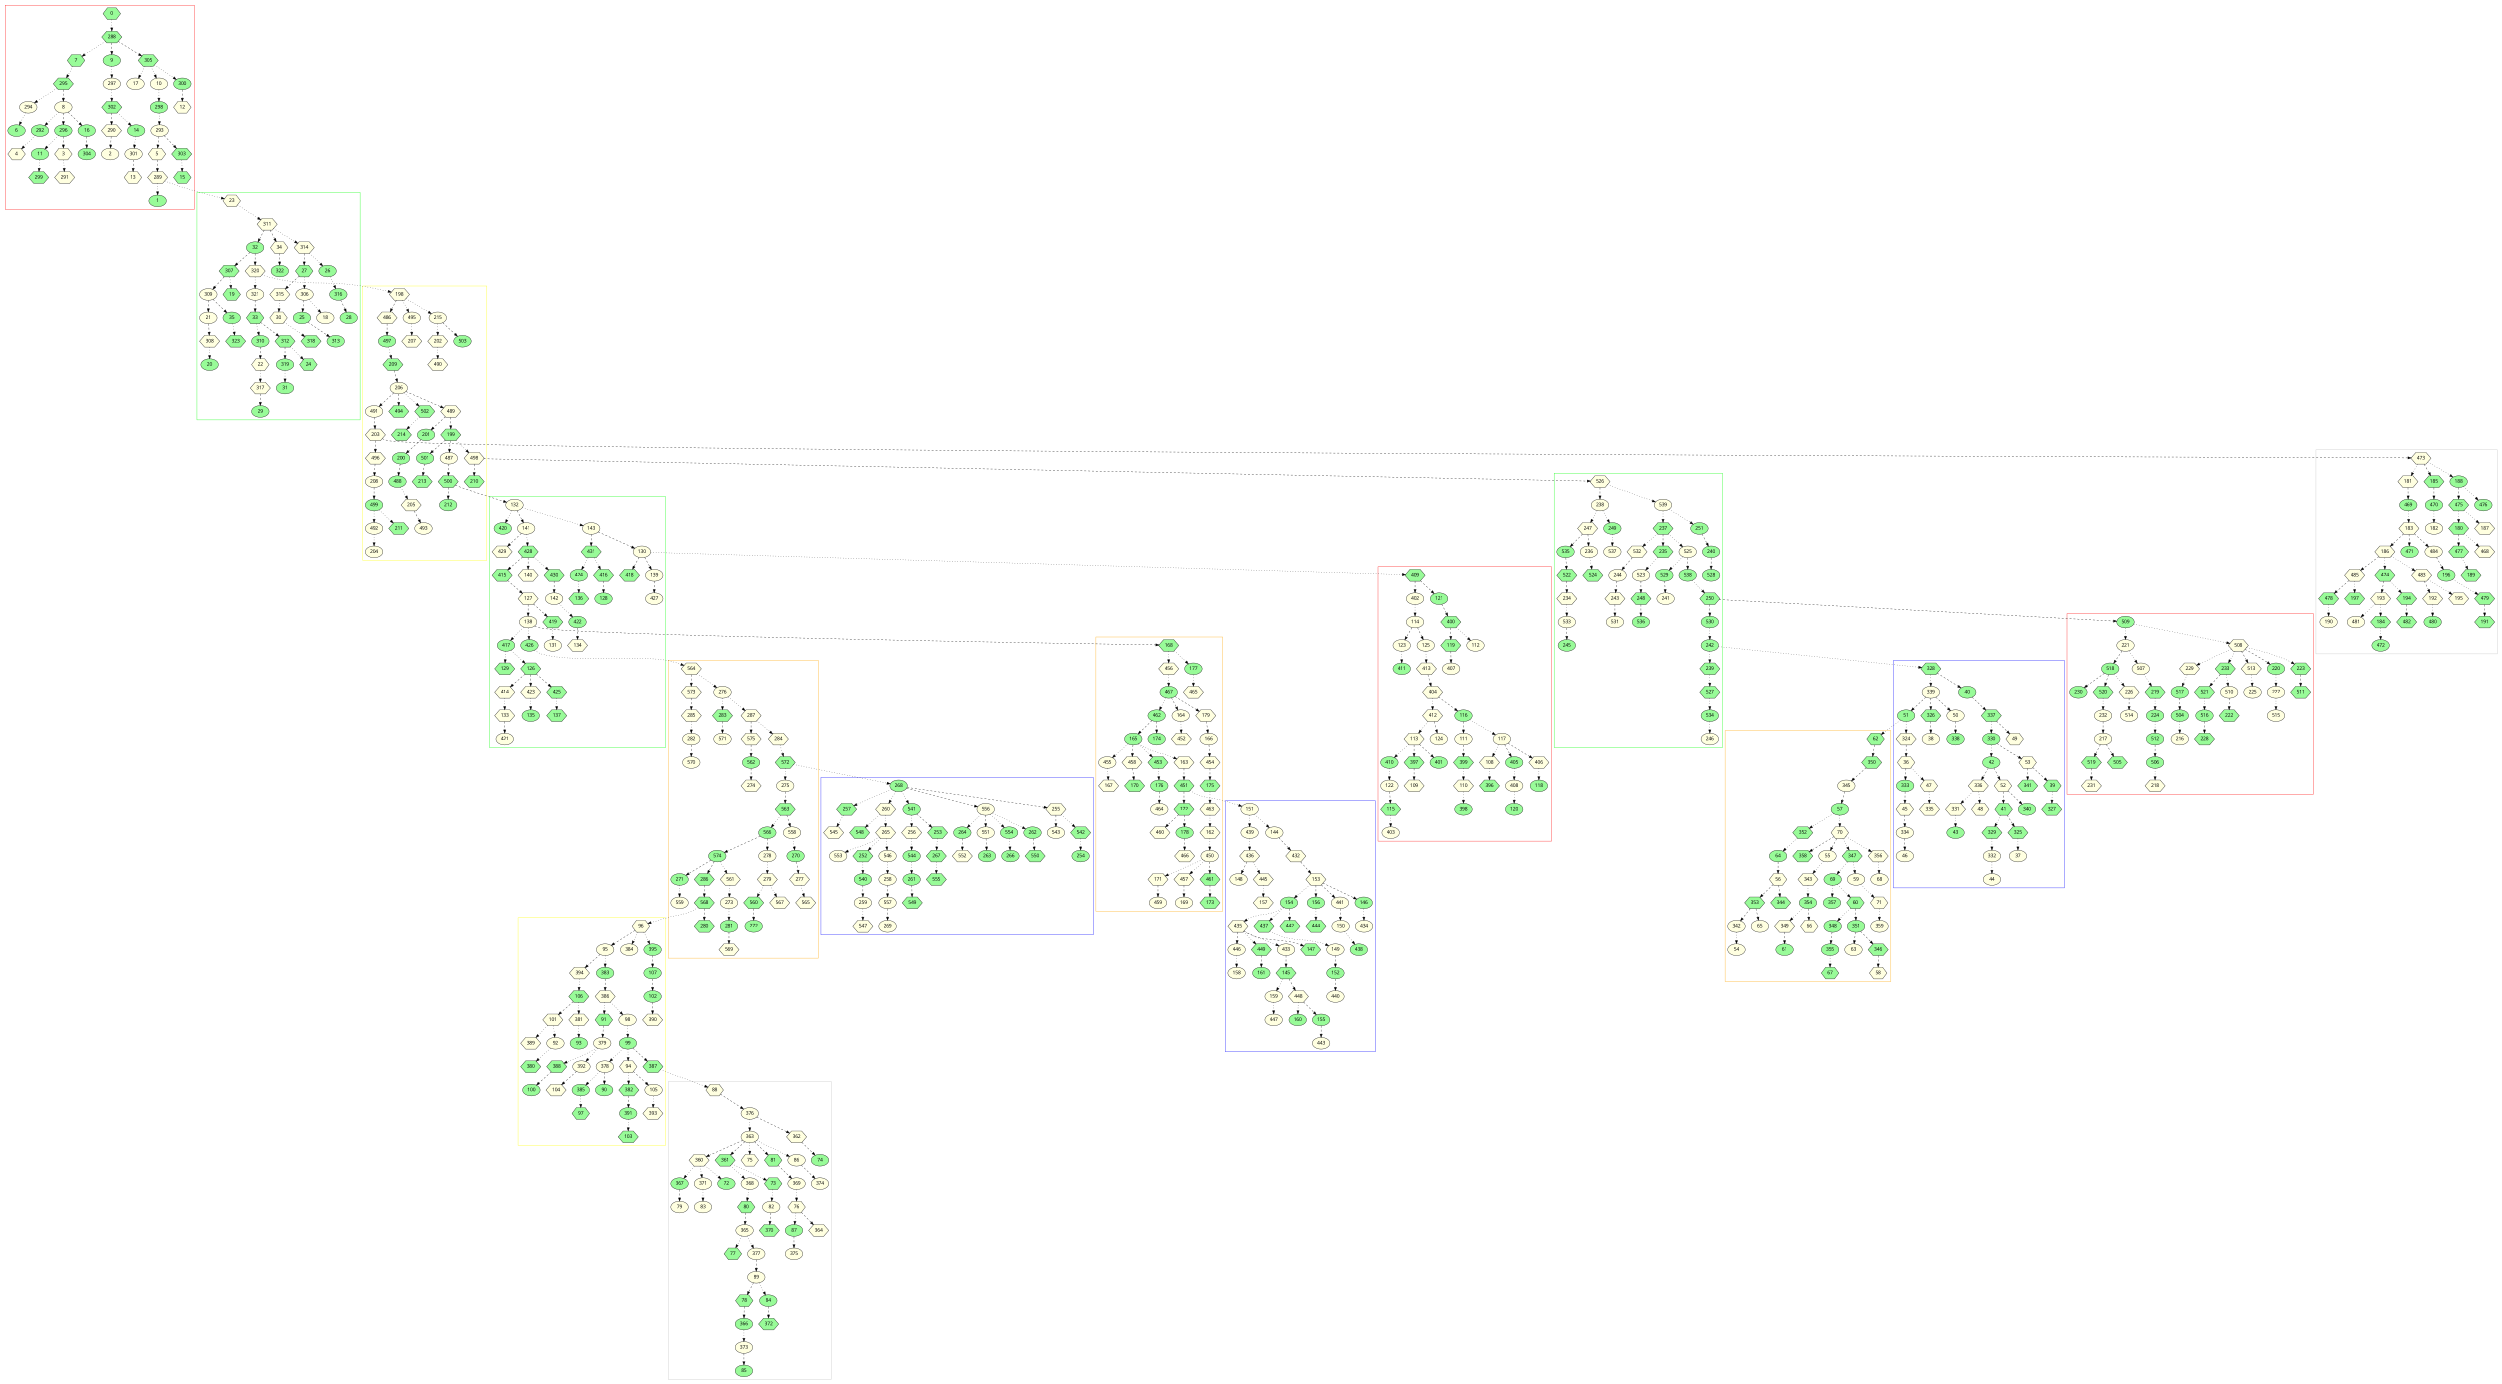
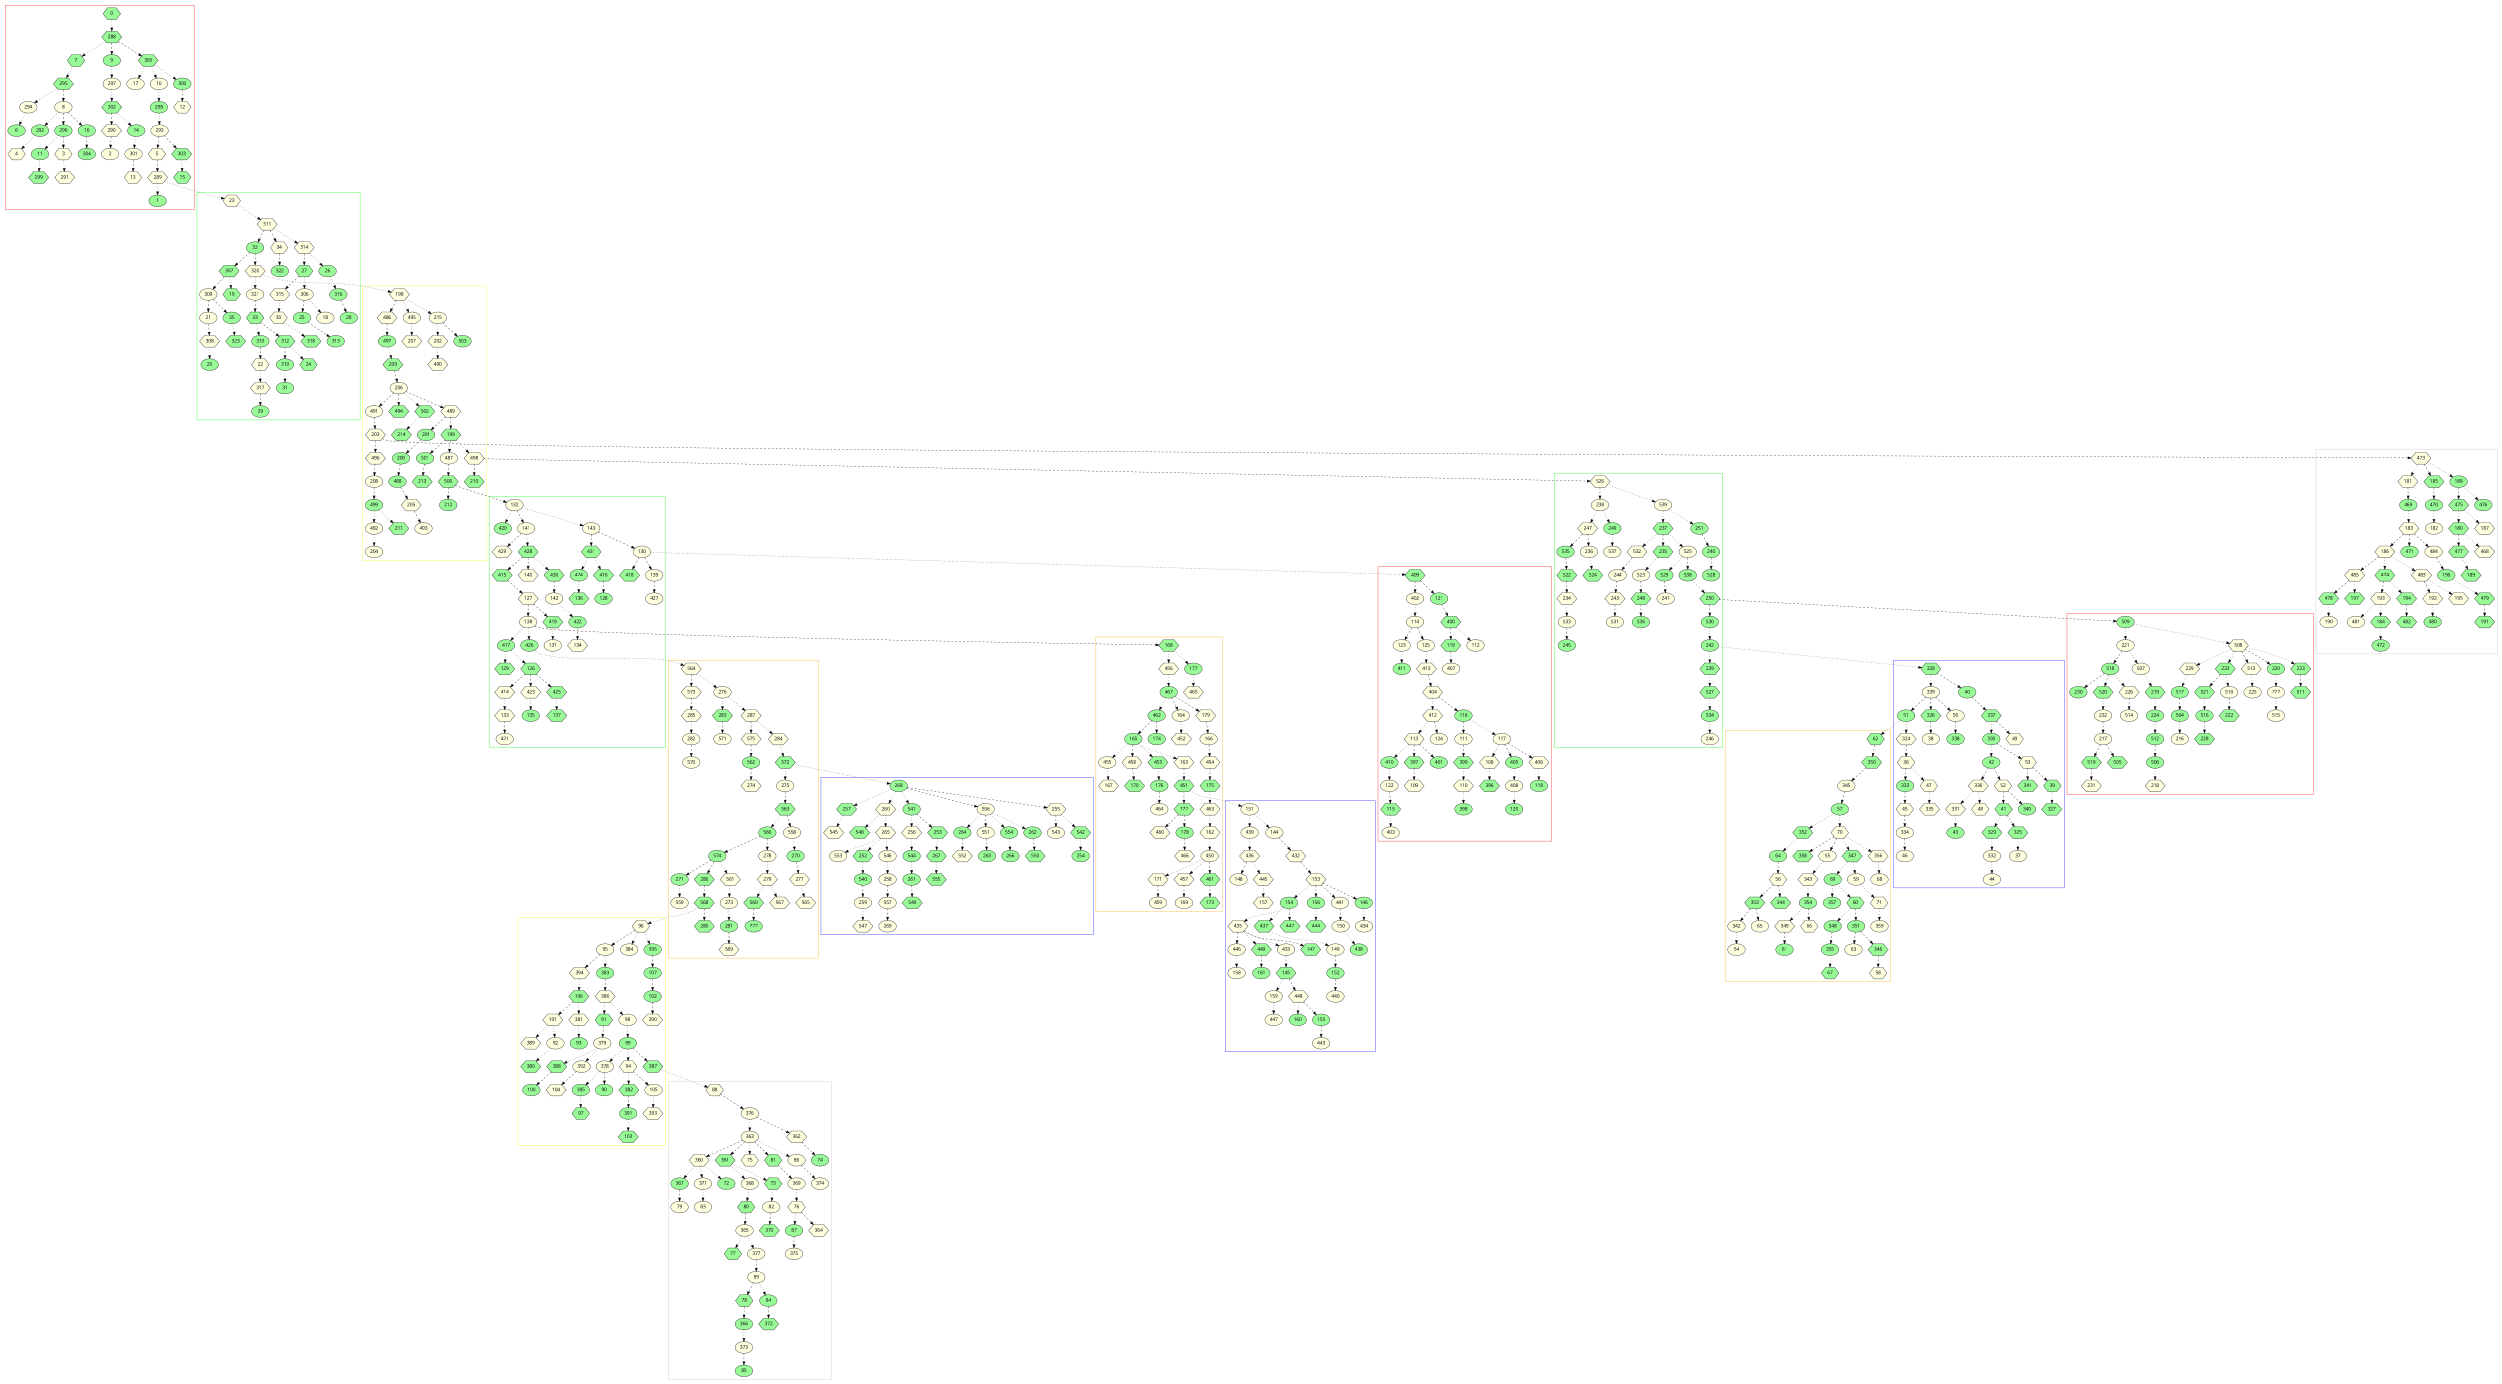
(403, 492) -> (403, 492)
